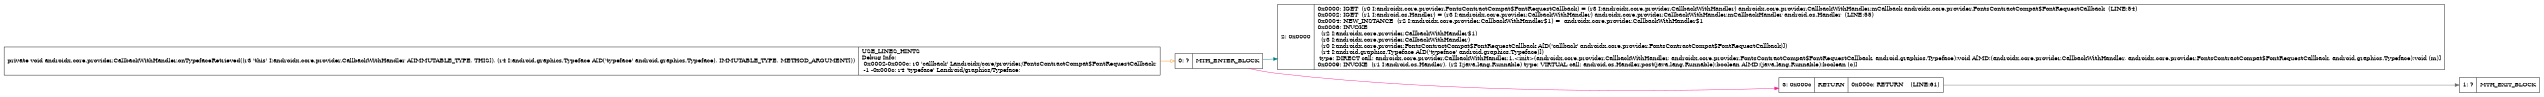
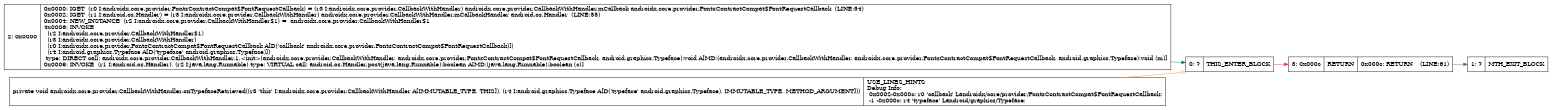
(1345, 28) -> (71, 28)
(1268, 59) -> (1176, 62)
(1228, 61) -> (1238, 64)
